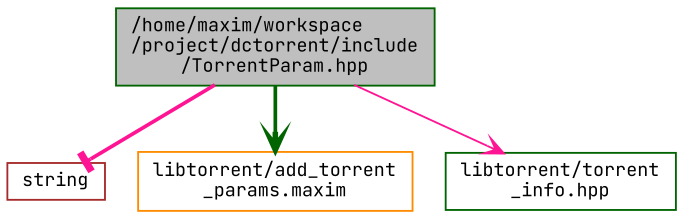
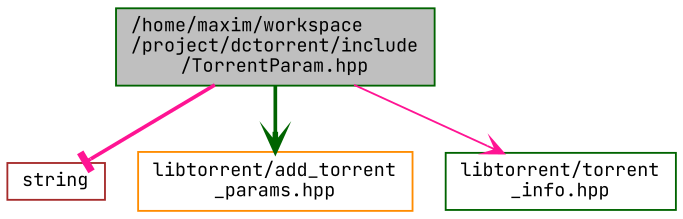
(275, 181) -> (275, 181)
